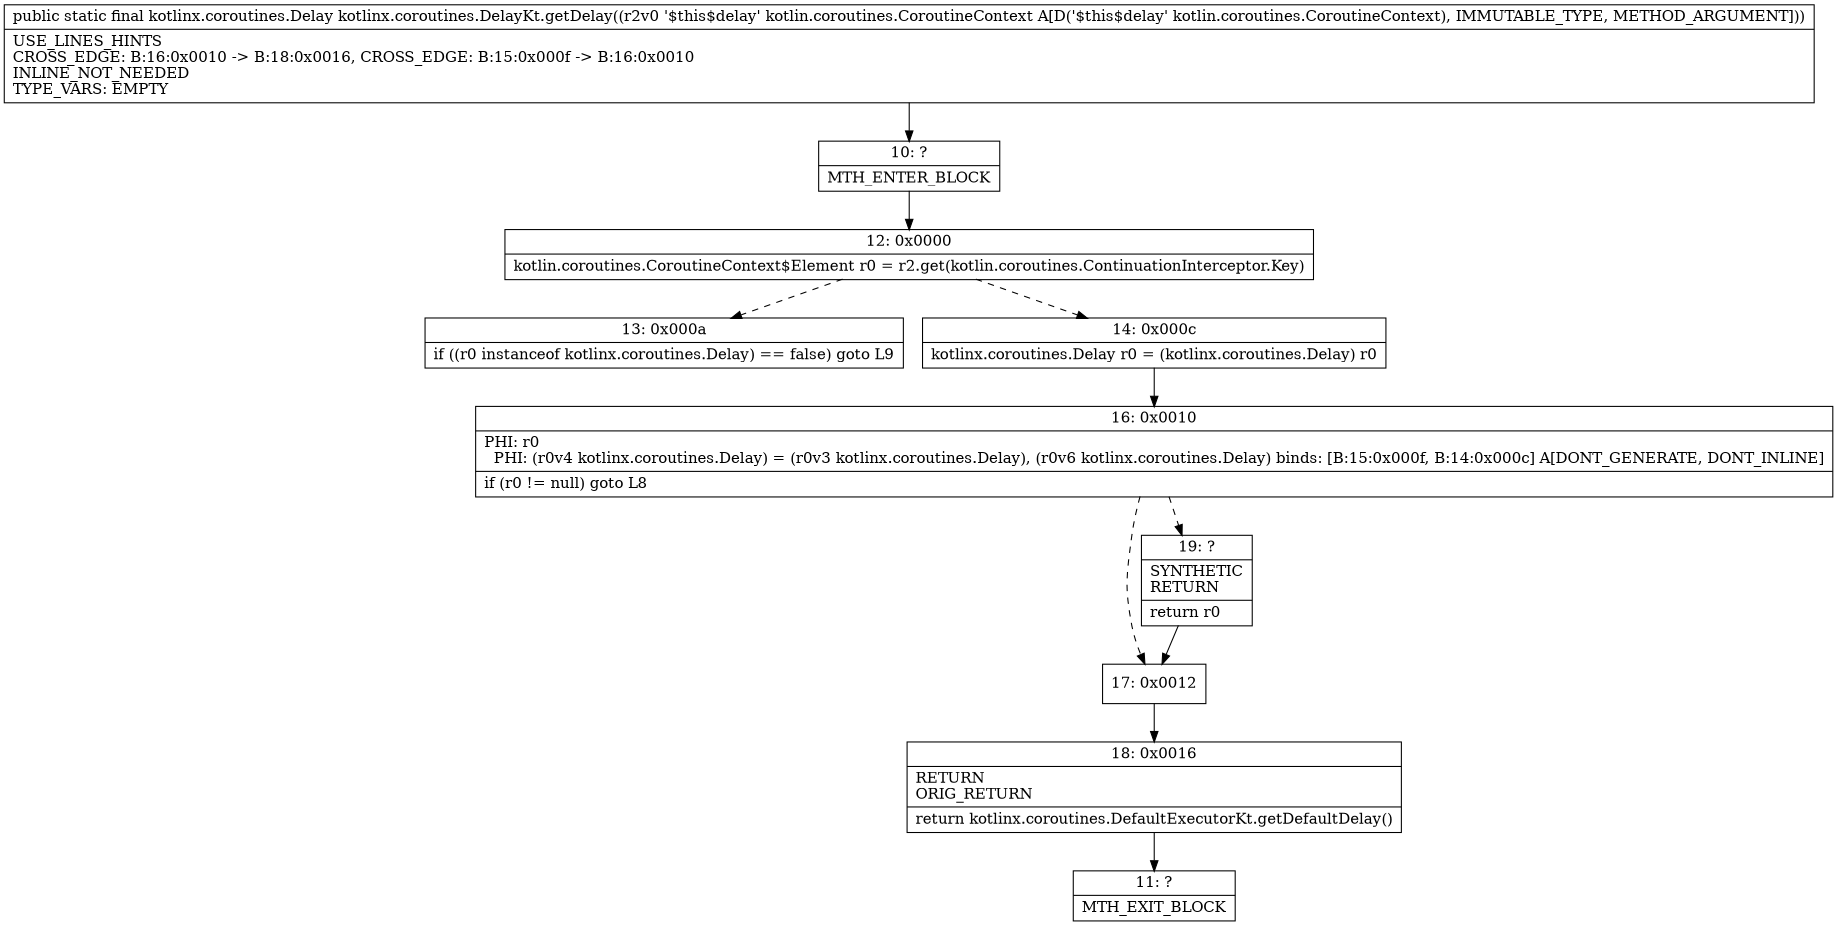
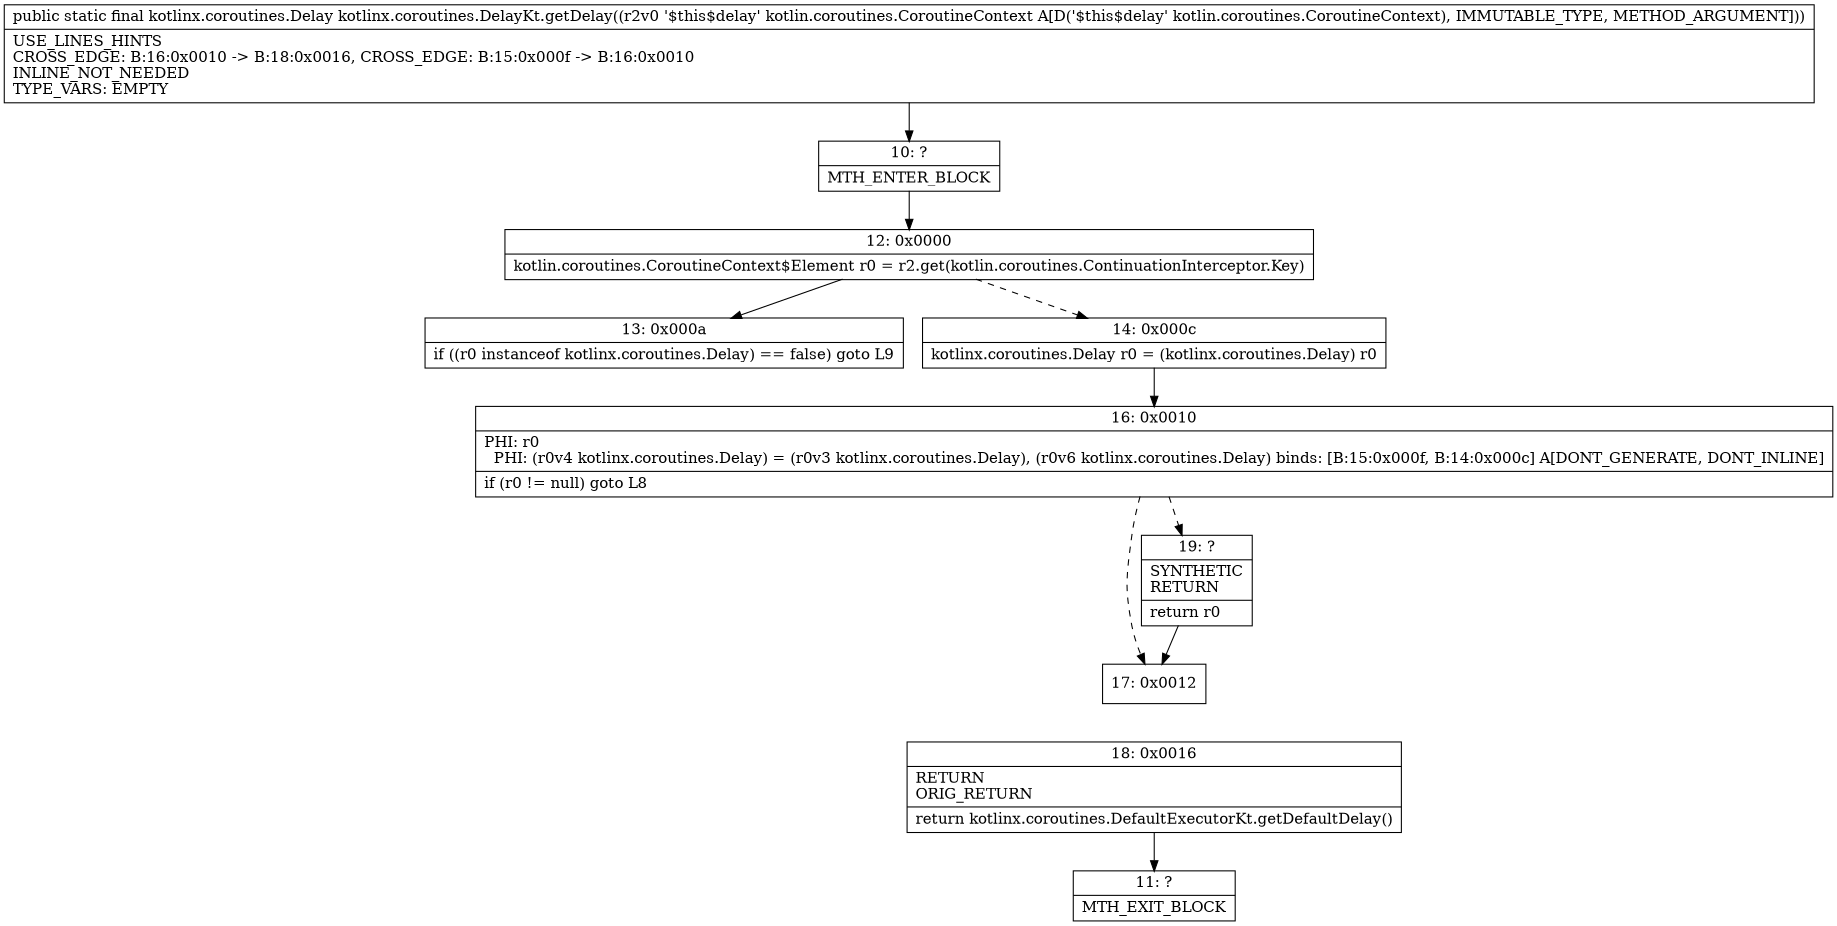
(792, 297) -> (792, 297)
(1154, 717) -> none
